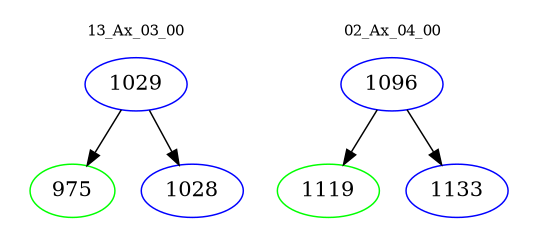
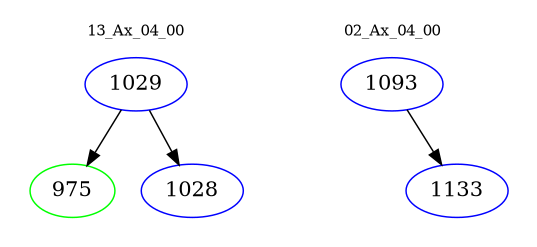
(136, 32) -> (136, 32)
(392, 84) -> (392, 84)
(328, 191) -> none
